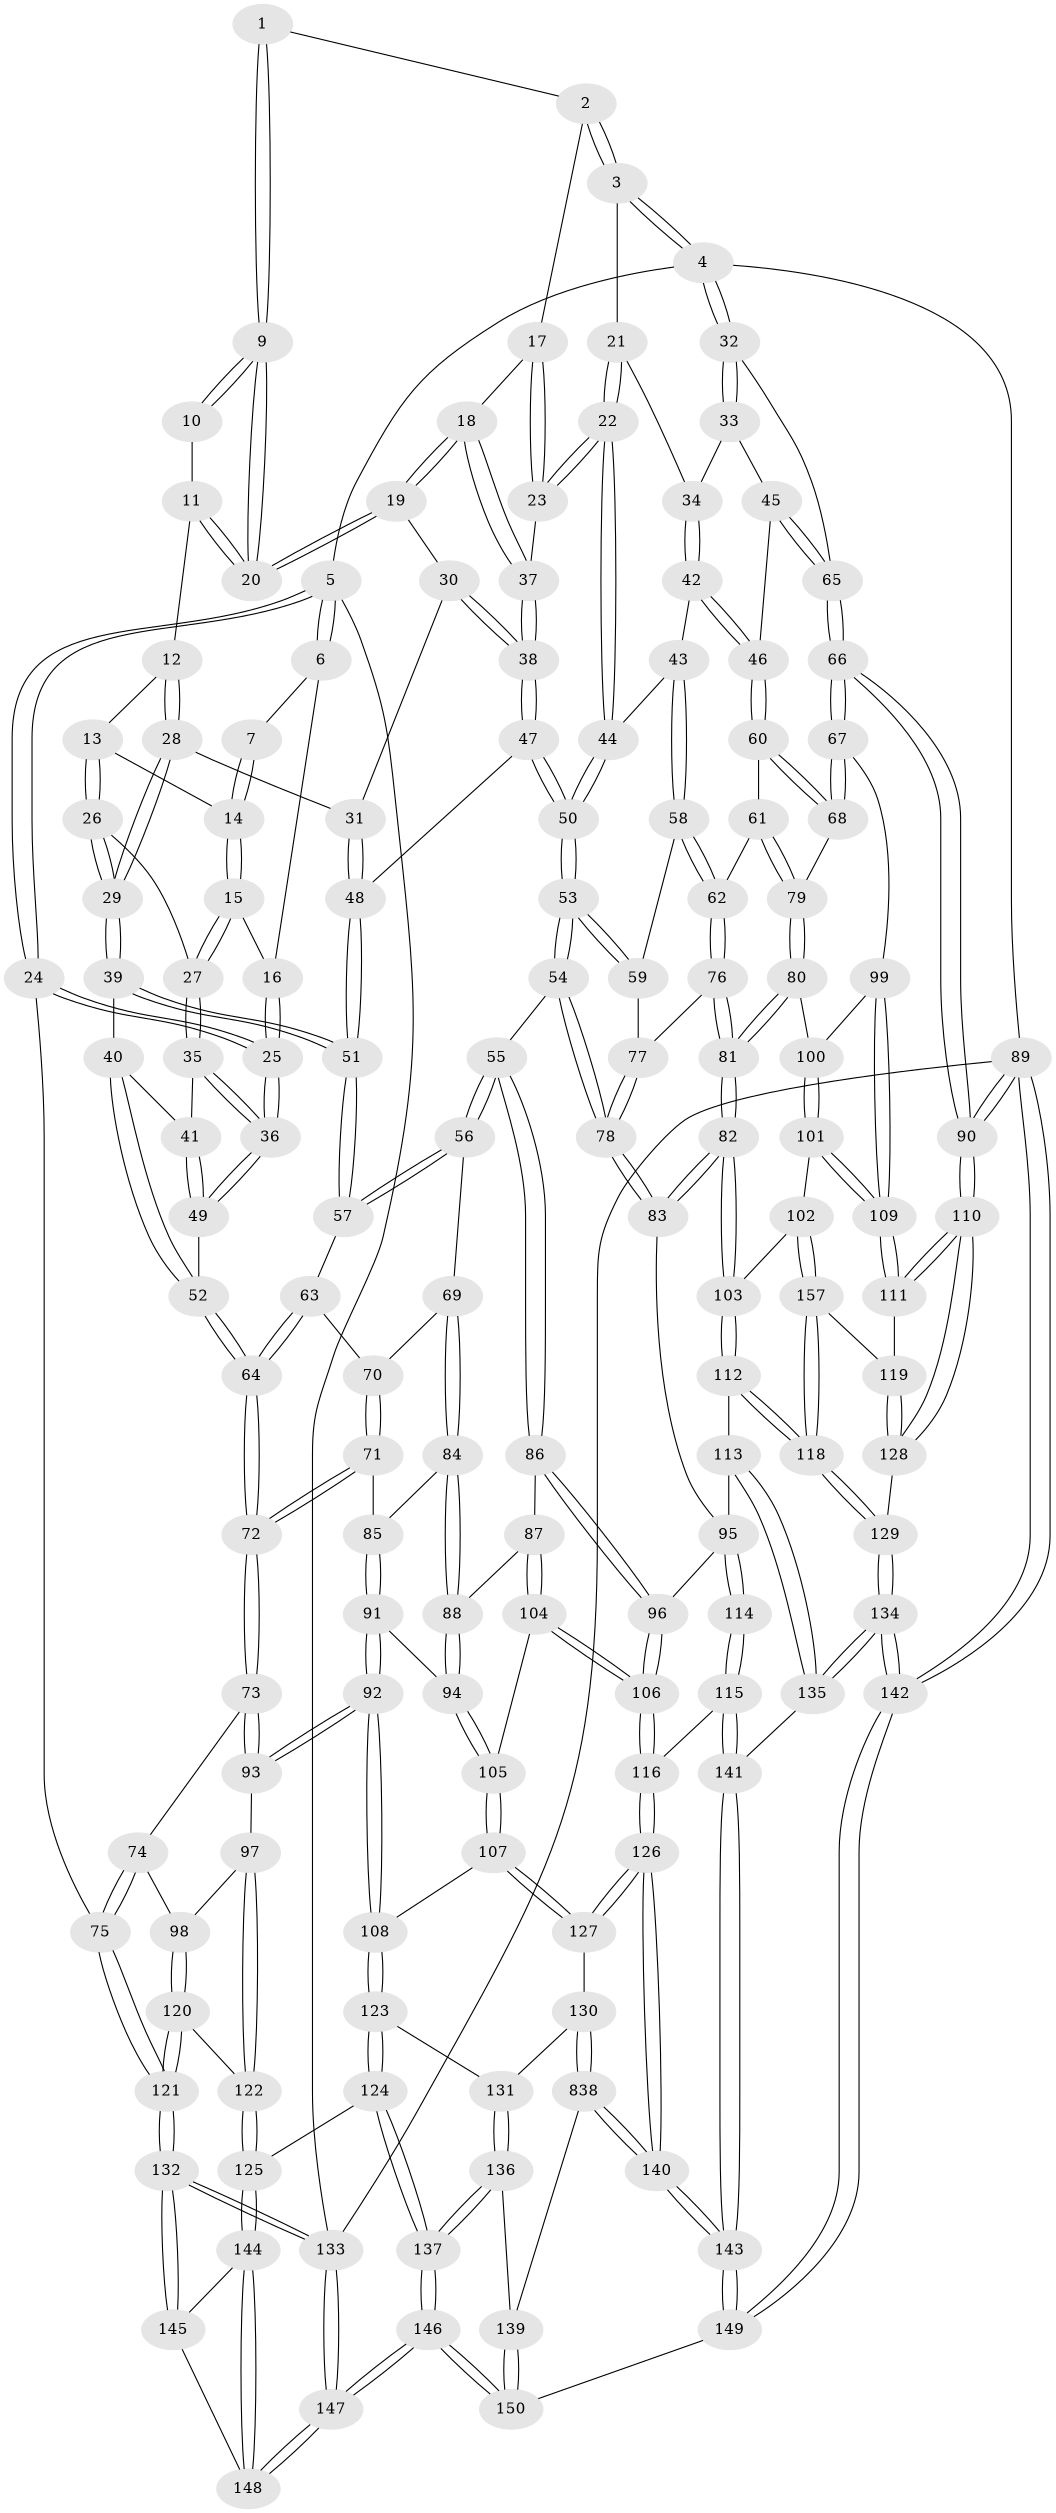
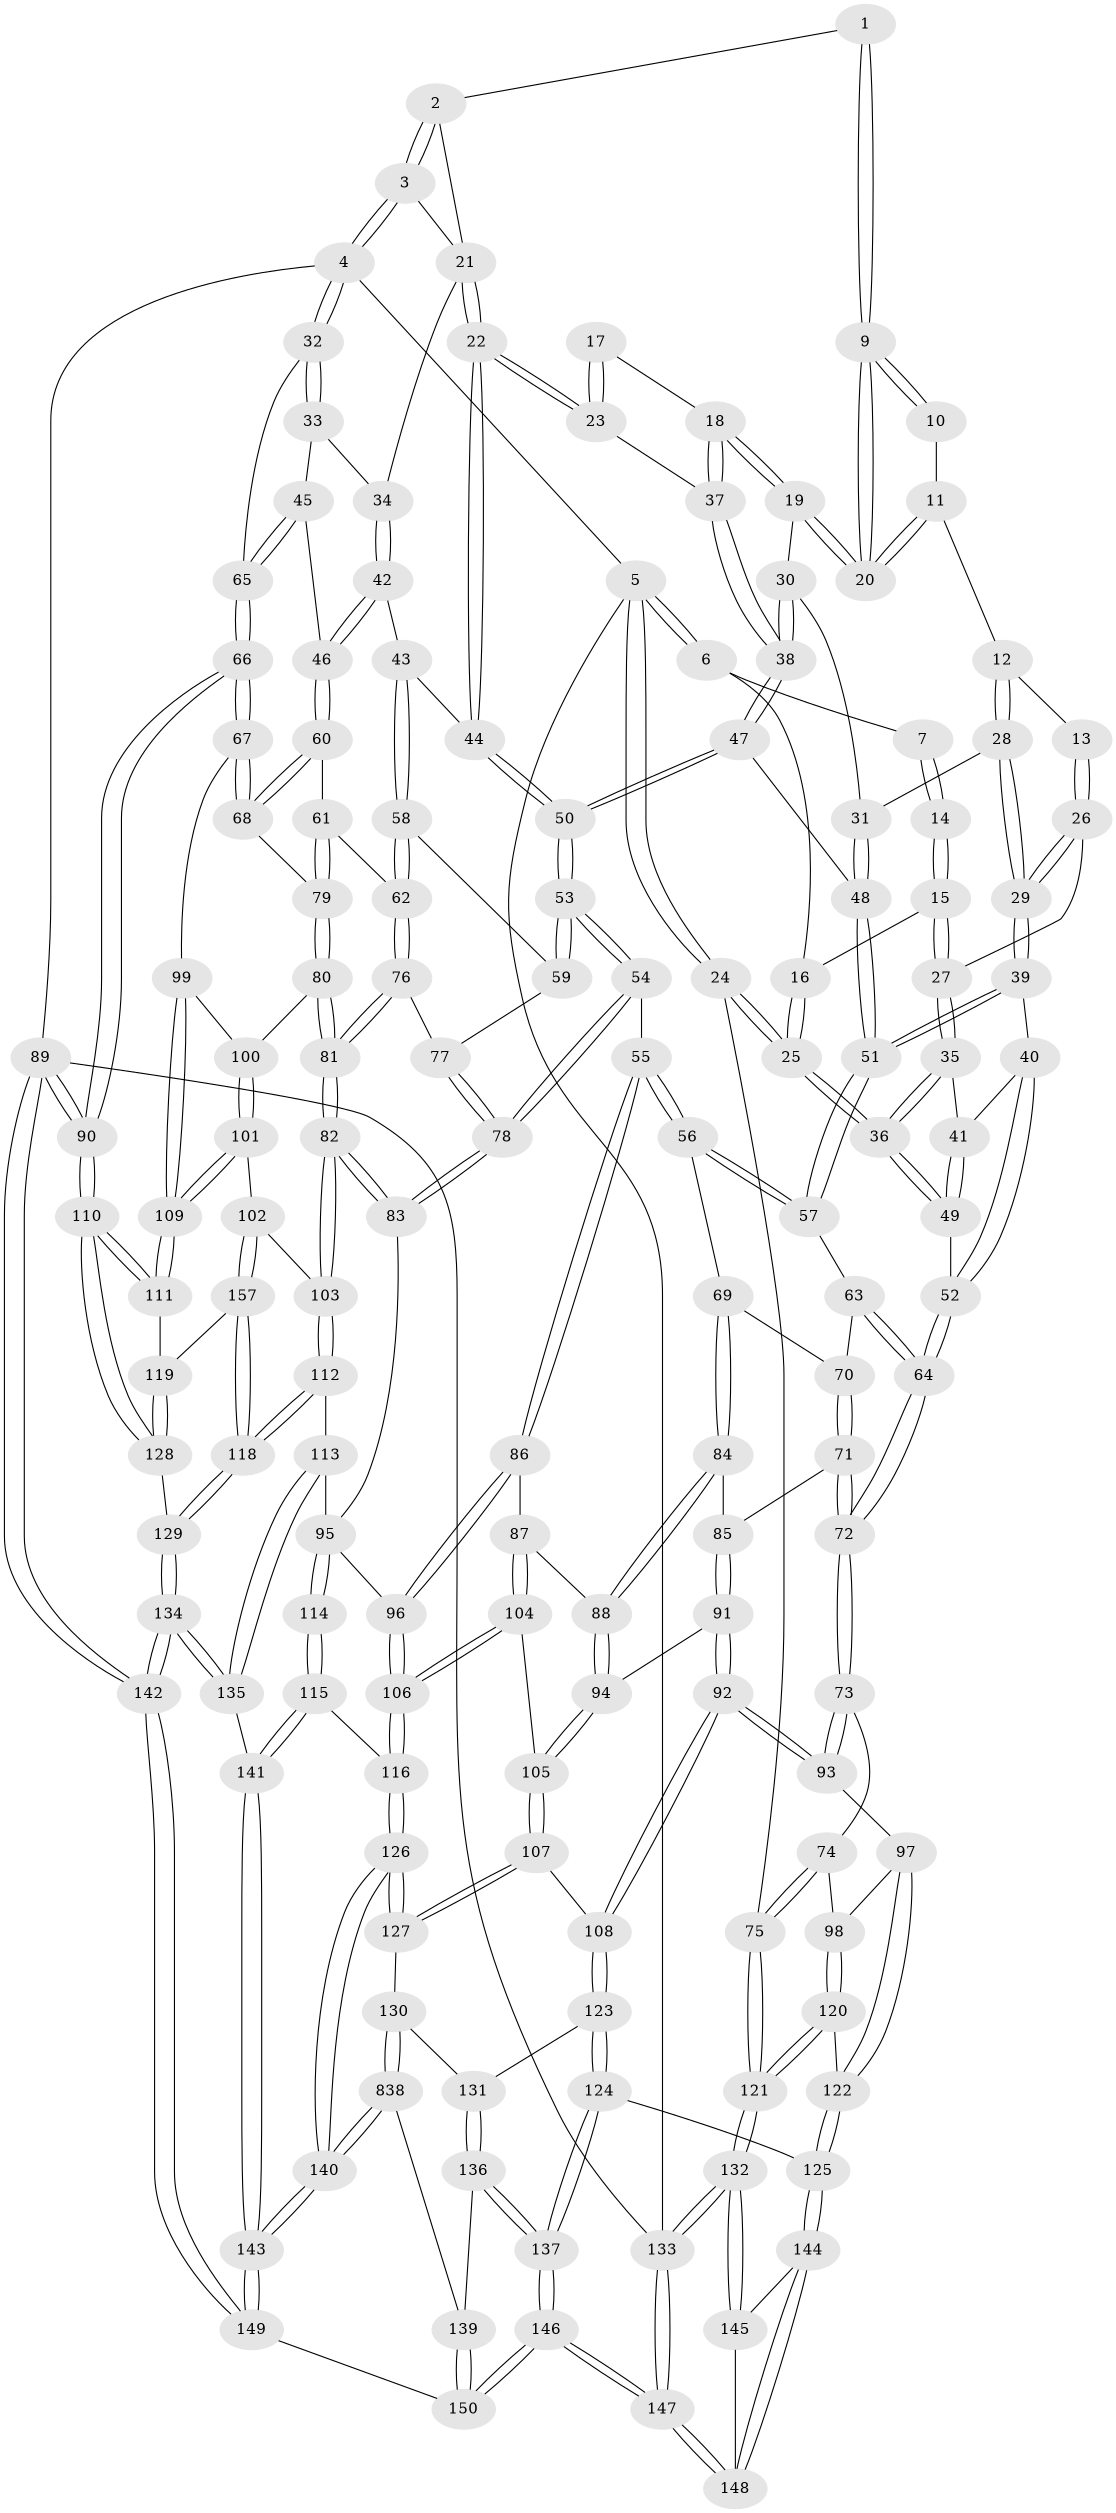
(562, 223) -> (451, 183)
(171, 784) -> none
